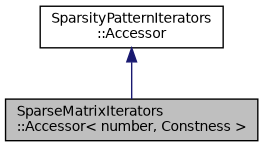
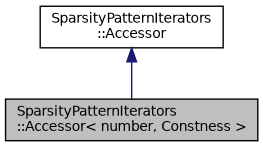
(132, 120) -> (132, 120)
